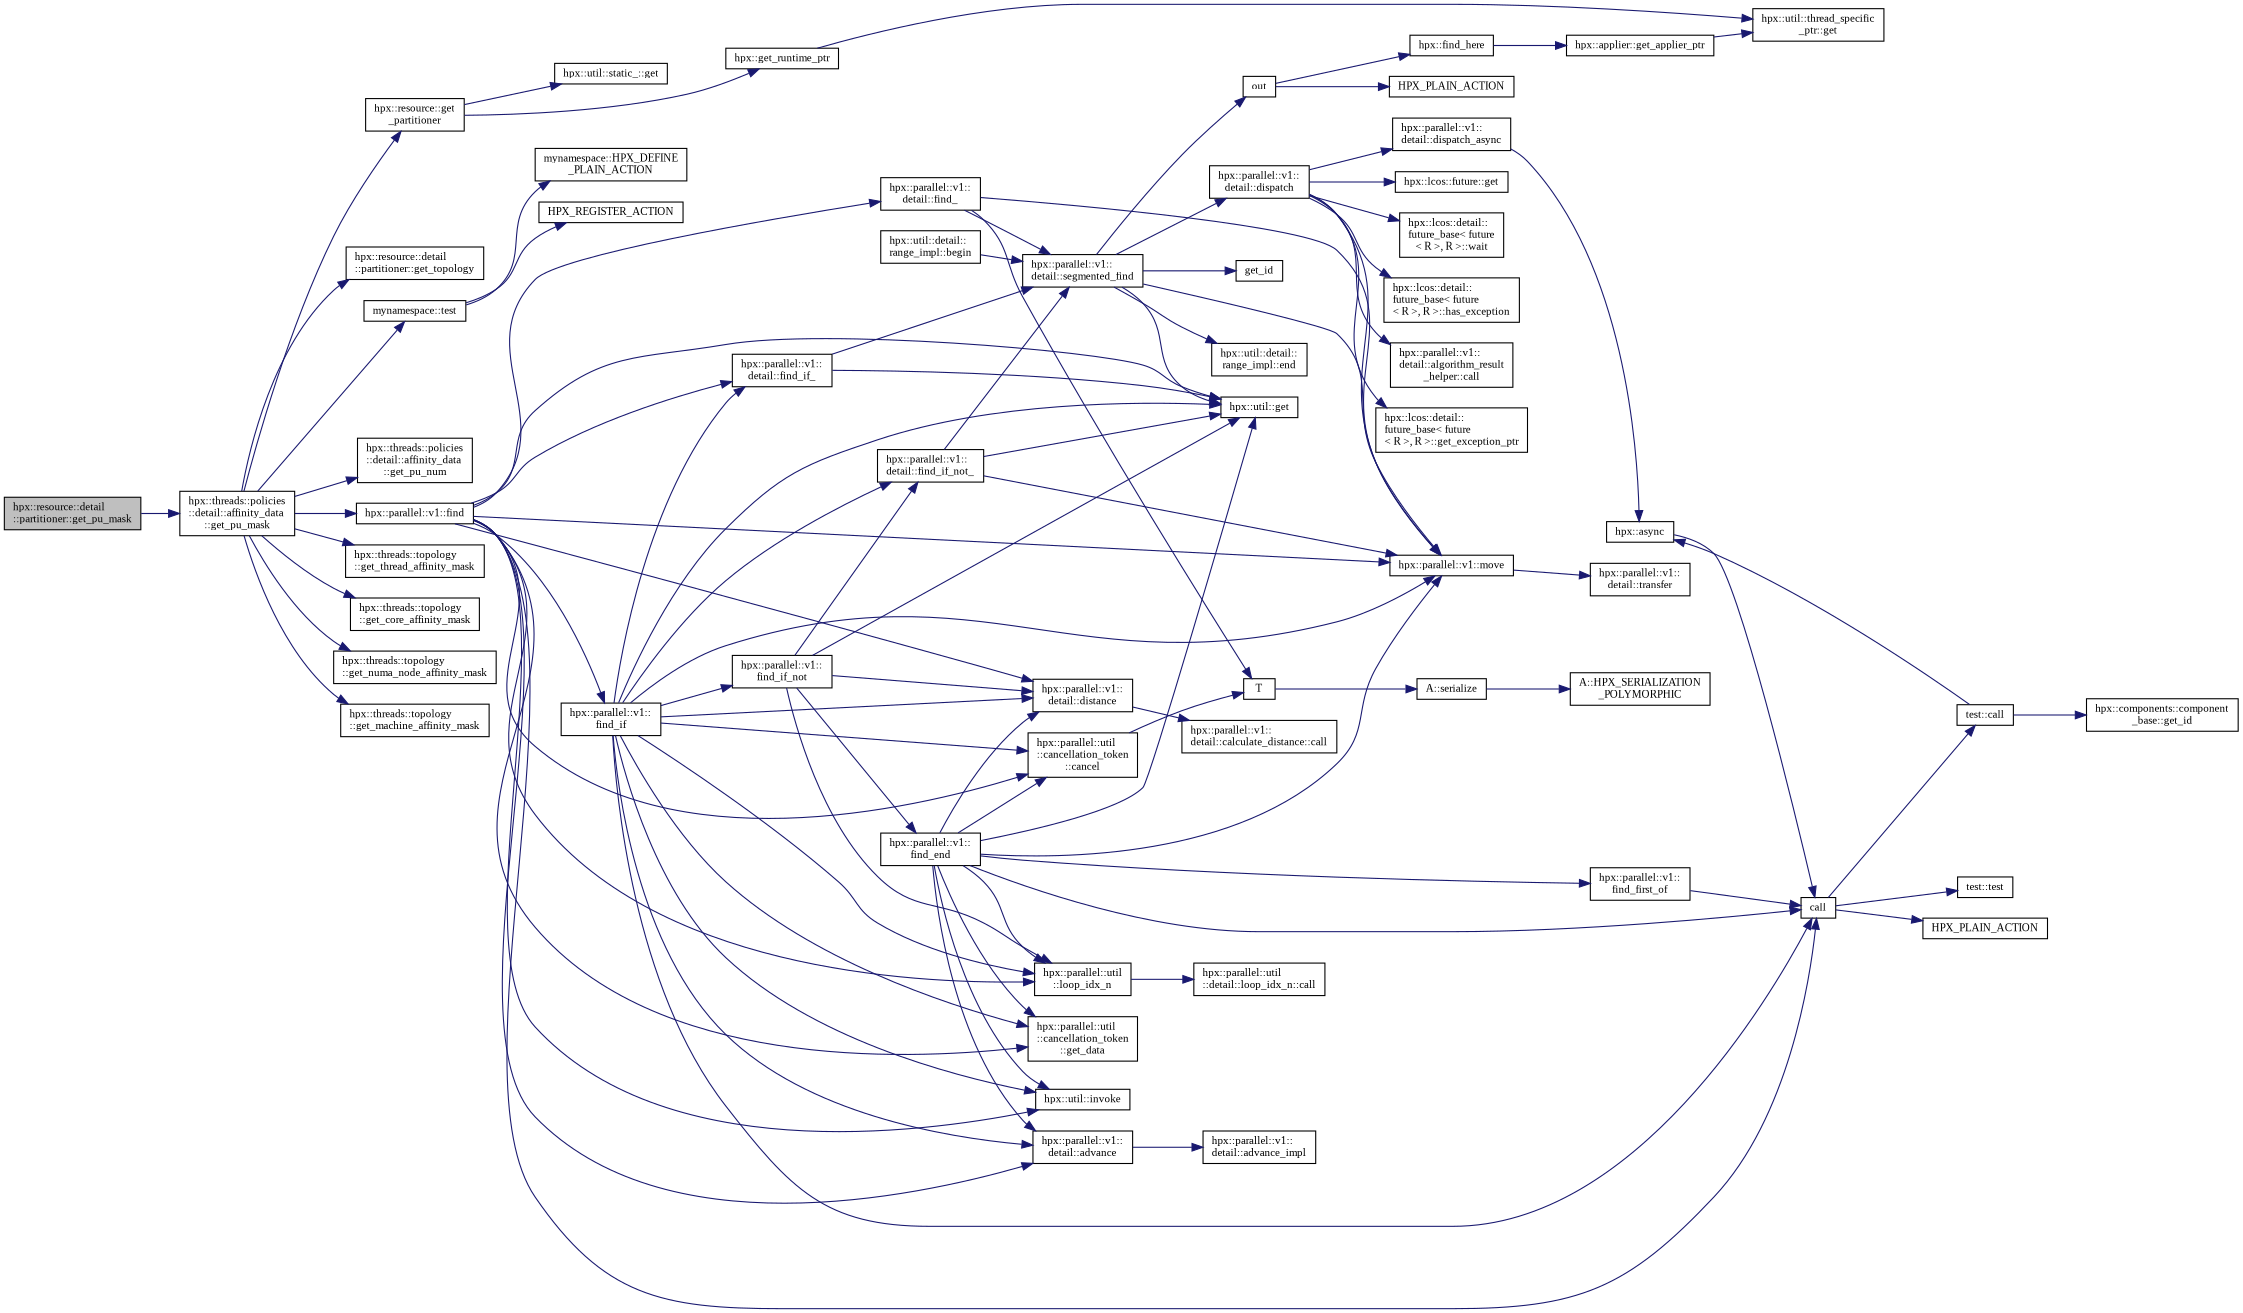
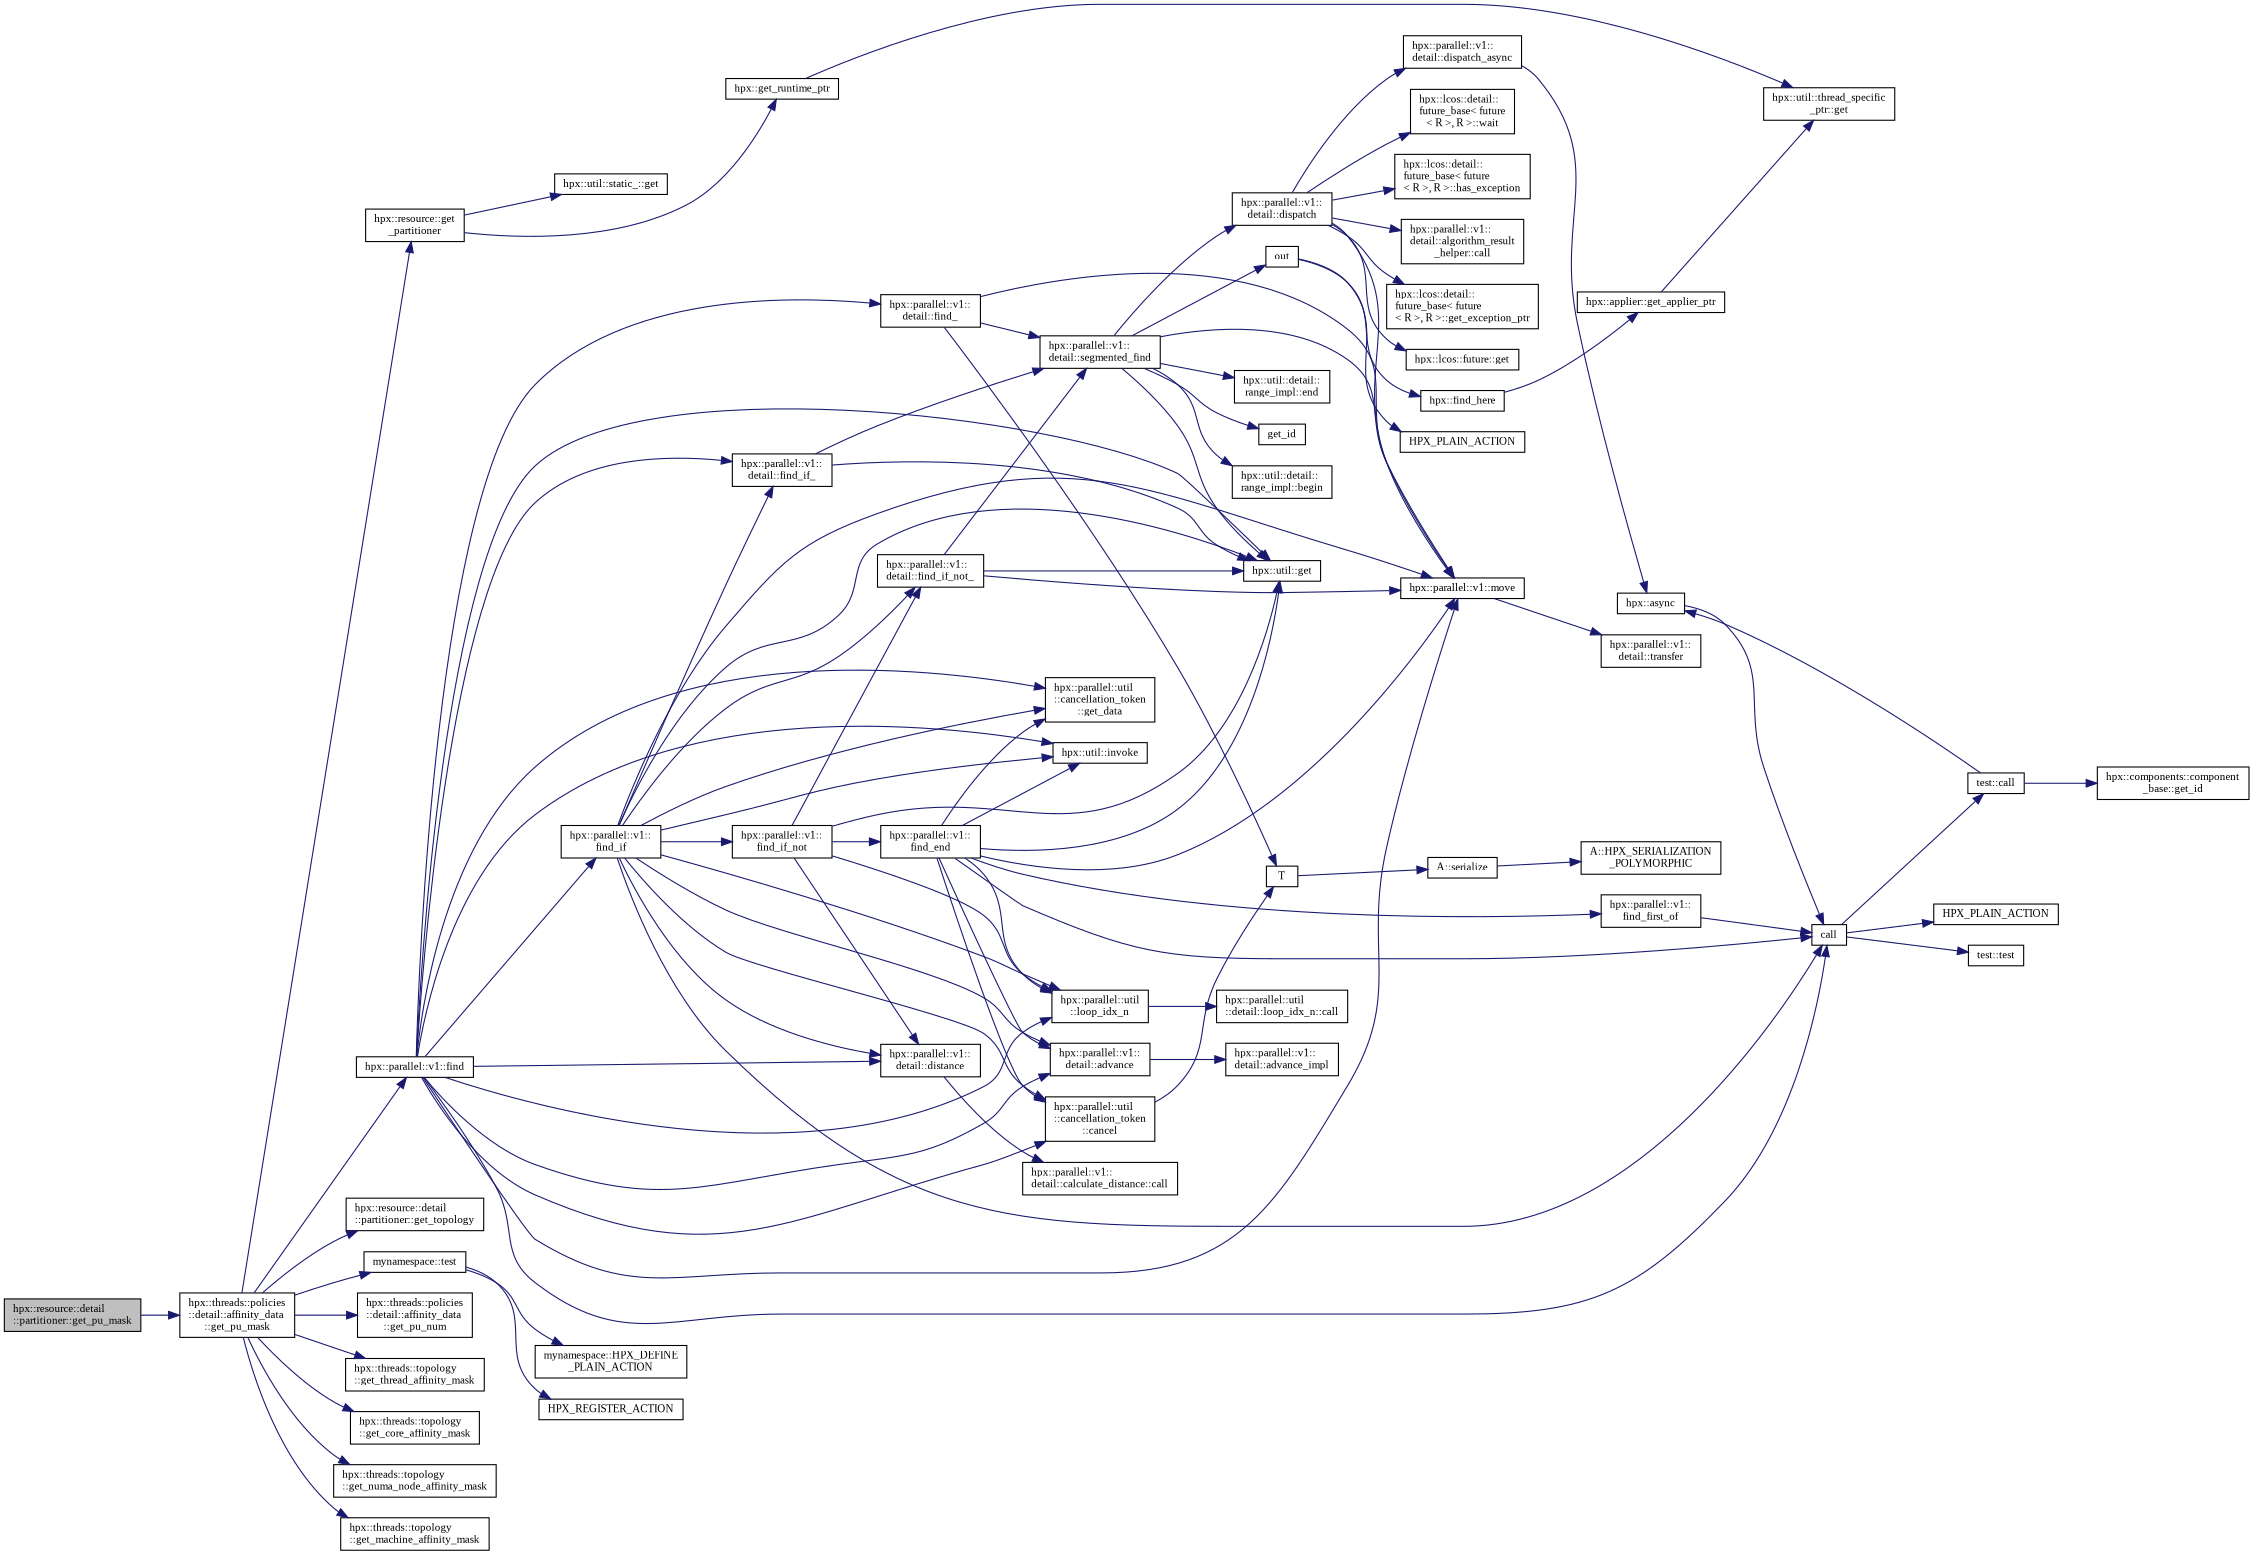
(996, 257) -> (1194, 409)
(979, 770) -> none
